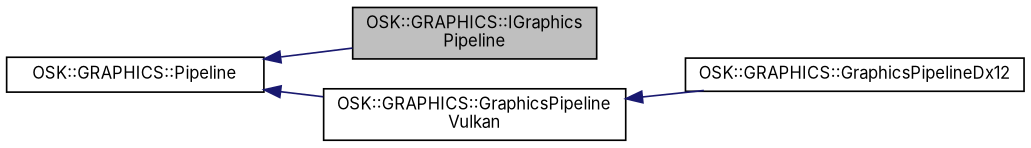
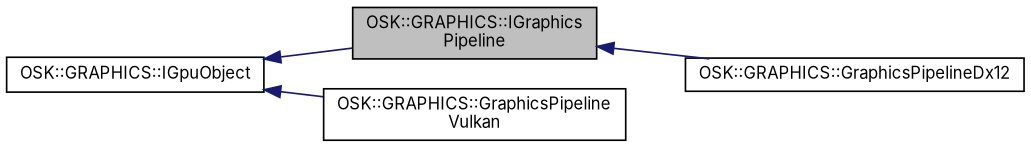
(135, 75) -> (135, 75)
(673, 94) -> (661, 54)
